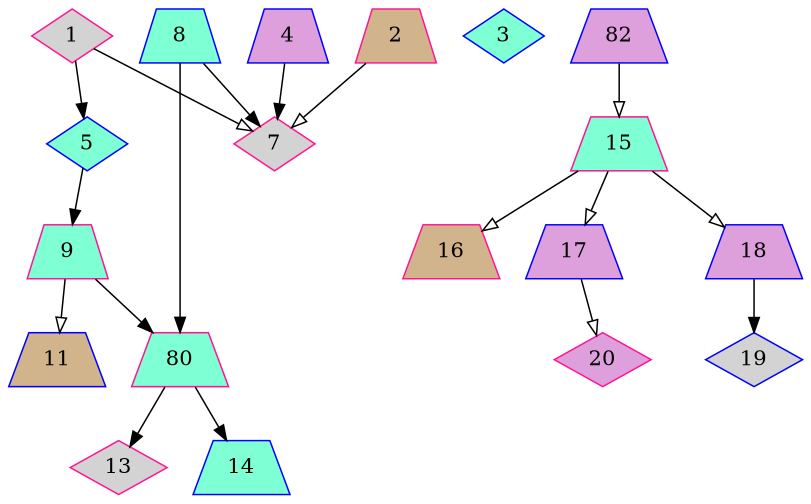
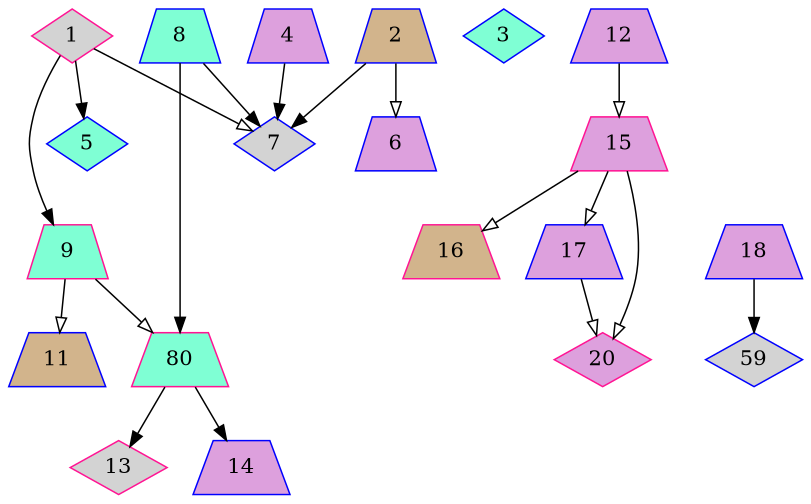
(396, 36) -> (396, 36)
(619, 36) -> (619, 36)
(335, 90) -> (335, 90)
(275, 144) -> (275, 144)
none -> (396, 144)
(619, 144) -> (619, 144)
(79, 189) -> (30, 131)
(682, 195) -> (638, 249)
(118, 301) -> (118, 301)
(754, 360) -> (754, 360)
(242, 468) -> (242, 468)
